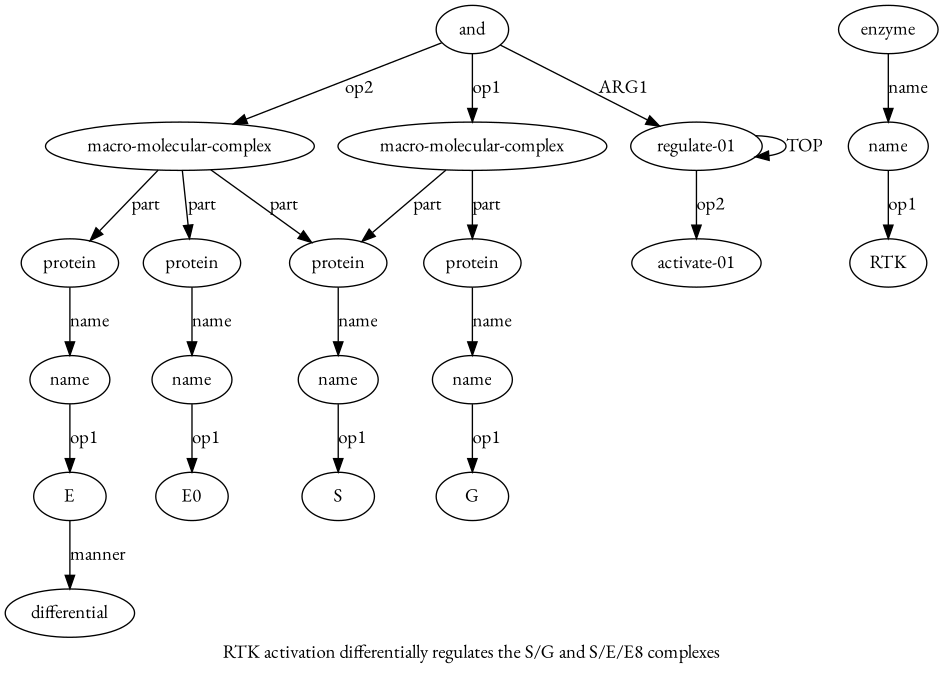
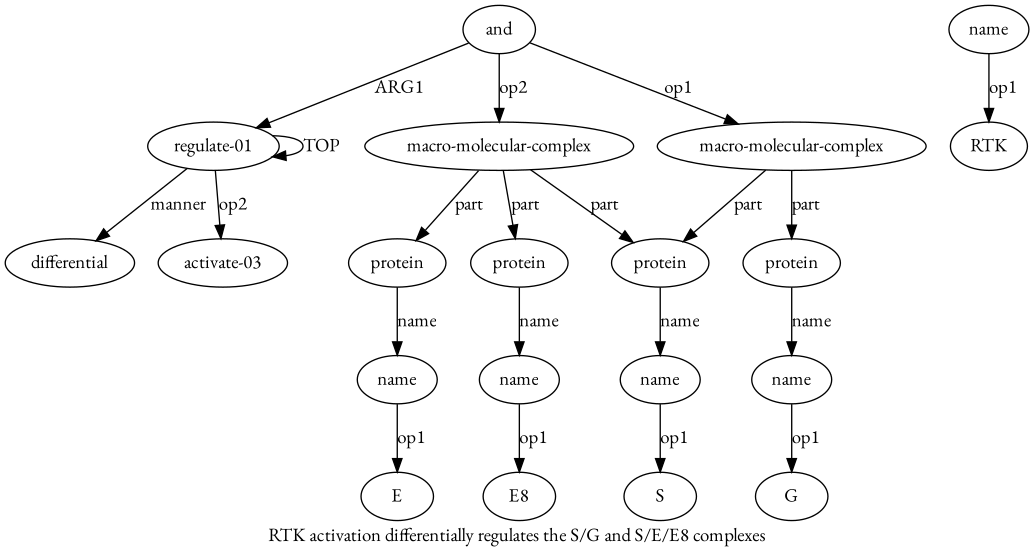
(888, 30) -> none
(696, 263) -> (223, 263)
(192, 496) -> (519, 496)
(70, 548) -> (147, 200)
